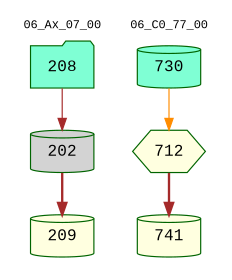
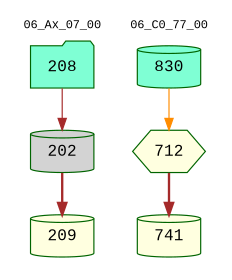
(169, 67) -> (169, 67)
